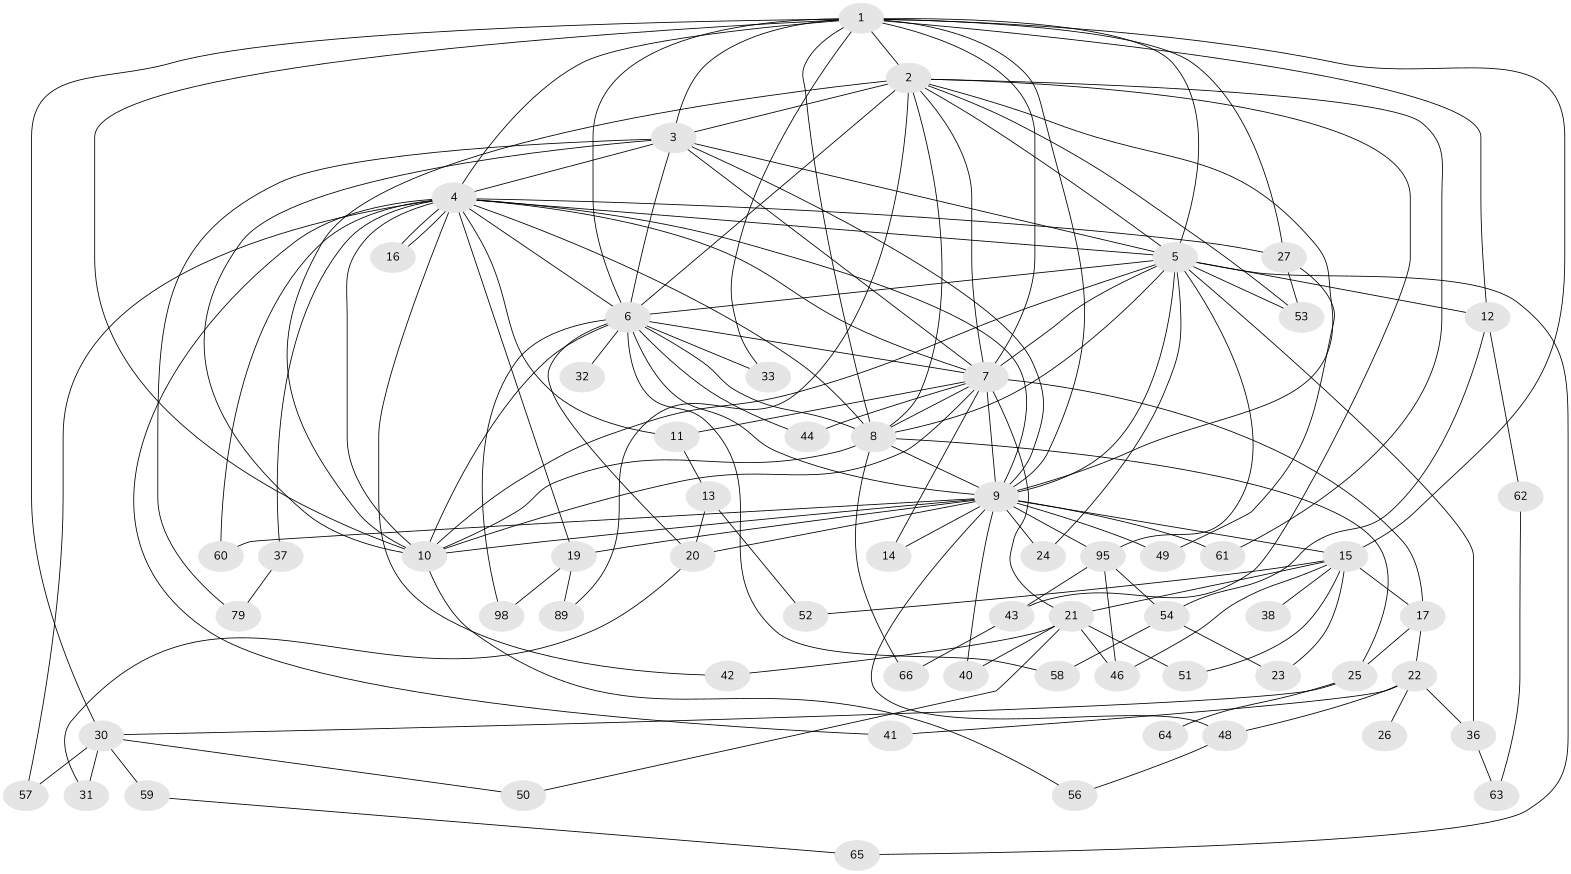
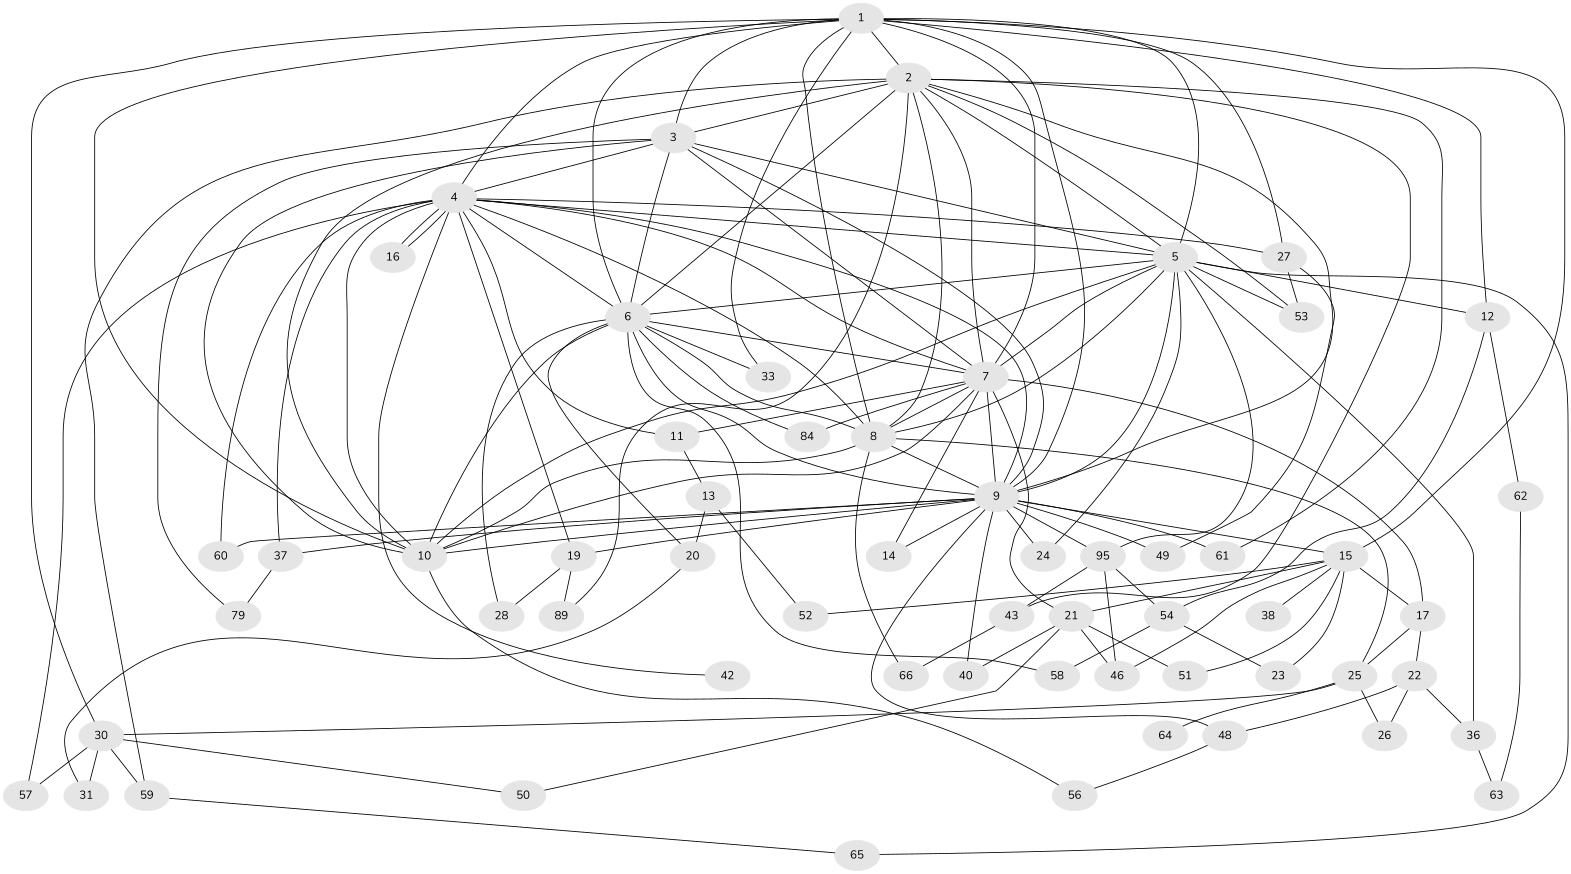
none -> (226, 177)
(582, 377) -> none
(807, 437) -> (807, 437)
(845, 527) -> (520, 530)
(502, 616) -> (502, 616)
(934, 651) -> none
none -> (1370, 706)
(890, 736) -> none
